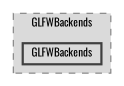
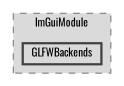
(62, 24) -> (62, 24)
